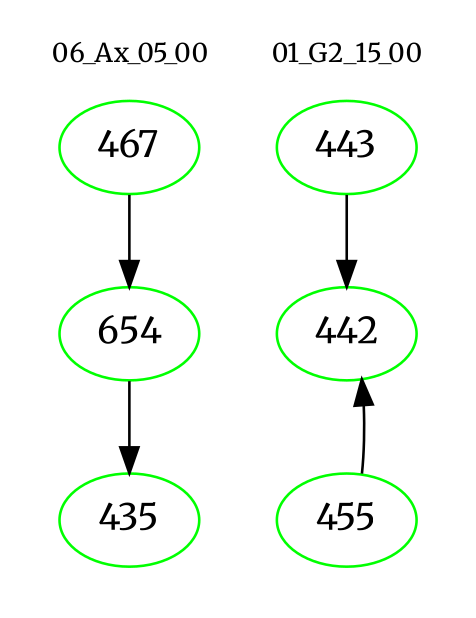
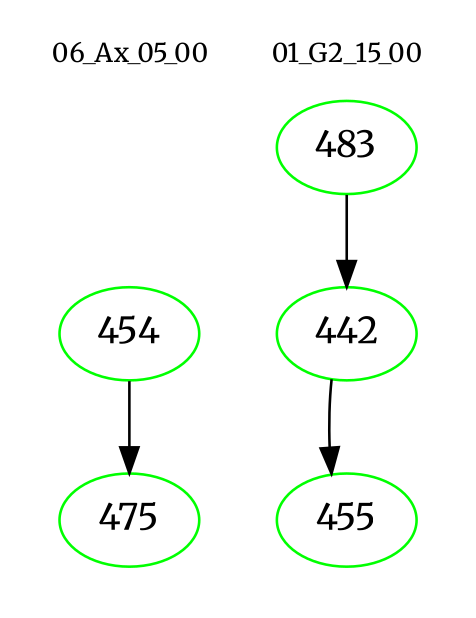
(129, 147) -> none
(347, 147) -> (347, 147)
(129, 334) -> (129, 334)
(364, 440) -> (329, 414)
(129, 520) -> (129, 520)
